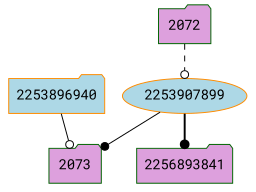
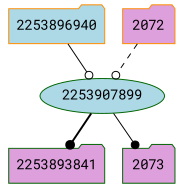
(185, 26) -> (149, 26)
(185, 96) -> (102, 96)
(65, 127) -> (77, 58)
(185, 166) -> (57, 166)
